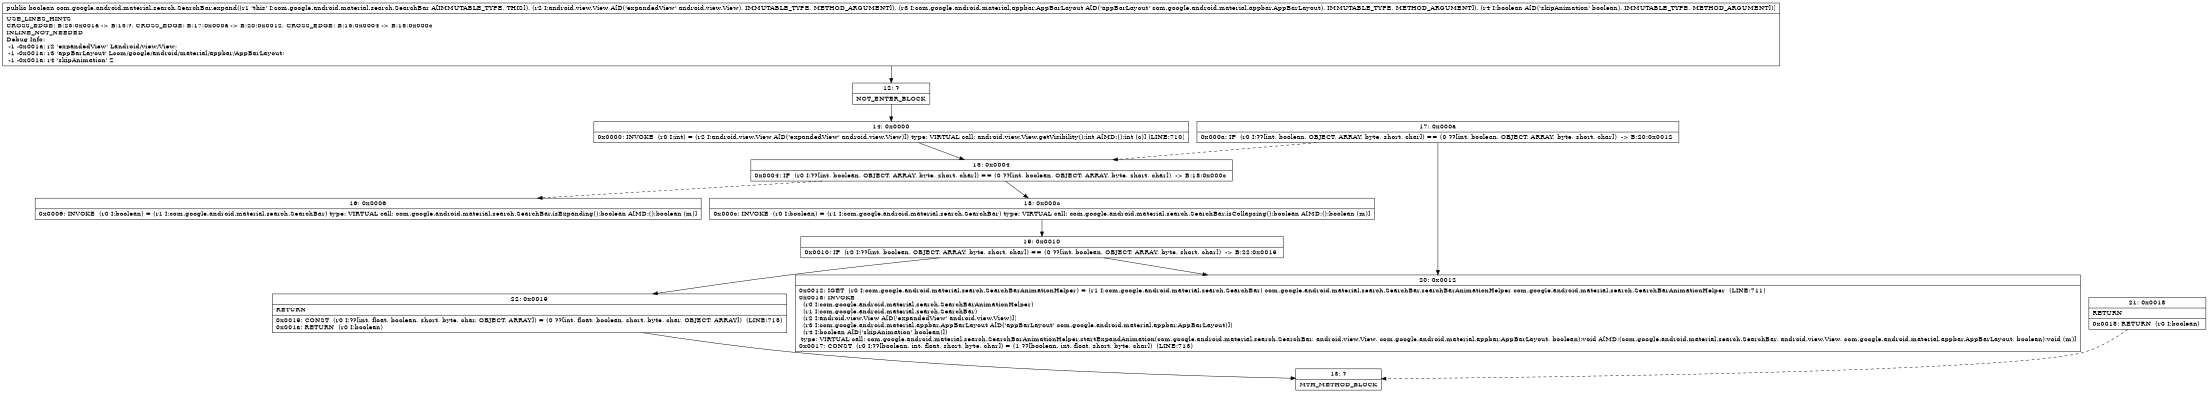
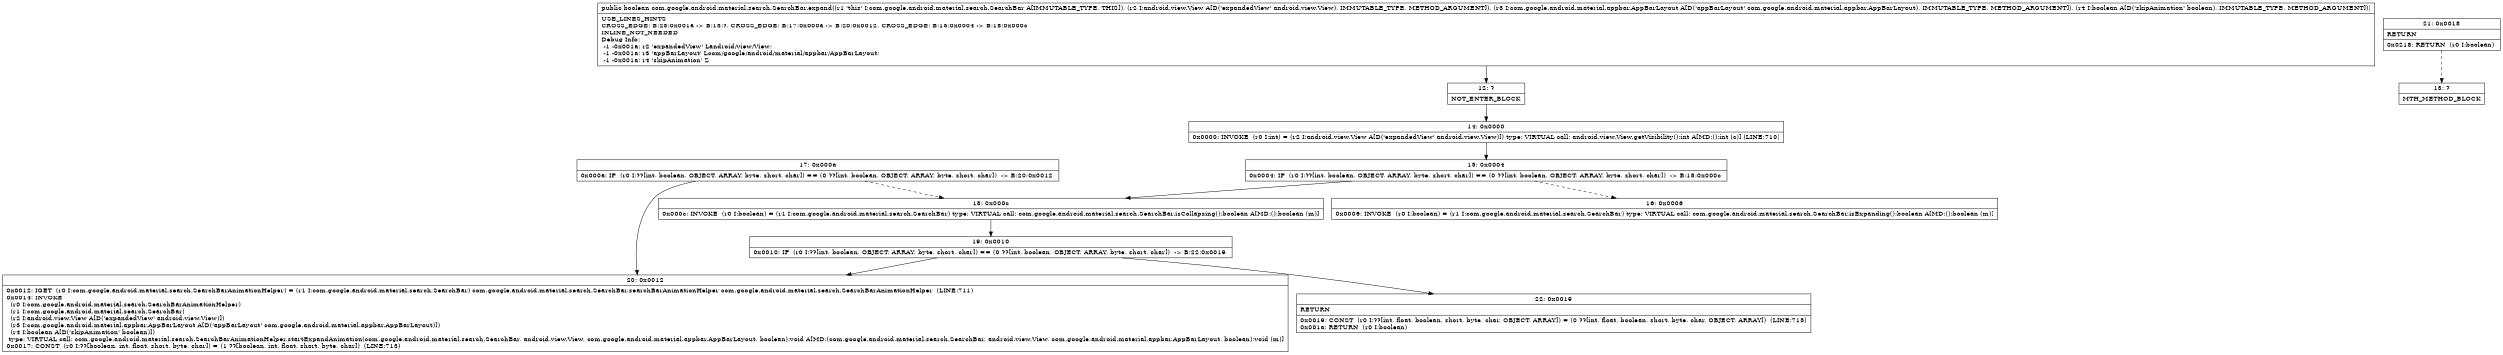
(1217, 151) -> (902, 189)
(829, 298) -> (37, 298)
(2147, 324) -> (2442, 45)
(966, 365) -> none
